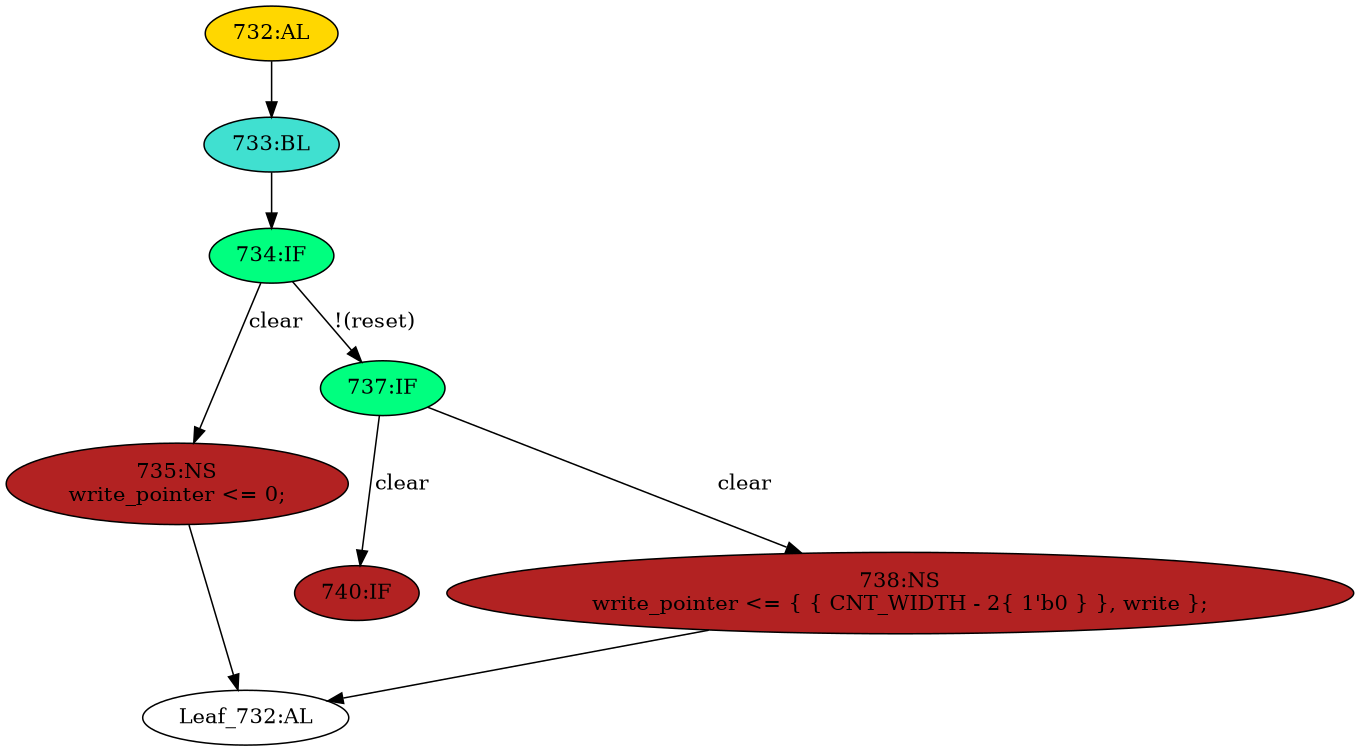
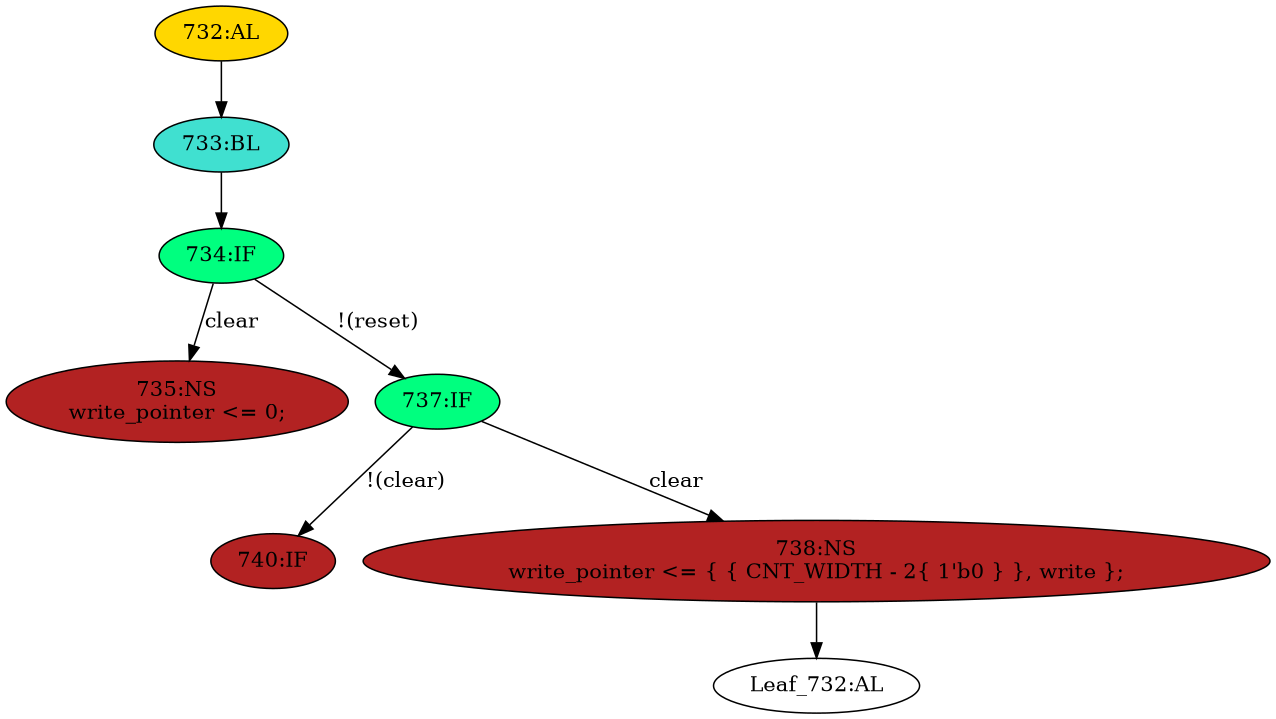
(403, 484) -> (406, 481)
(211, 600) -> none
